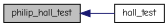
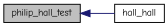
(140, 13) -> (140, 13)
